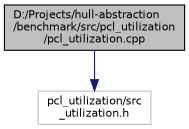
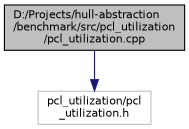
(95, 108) -> (95, 108)
